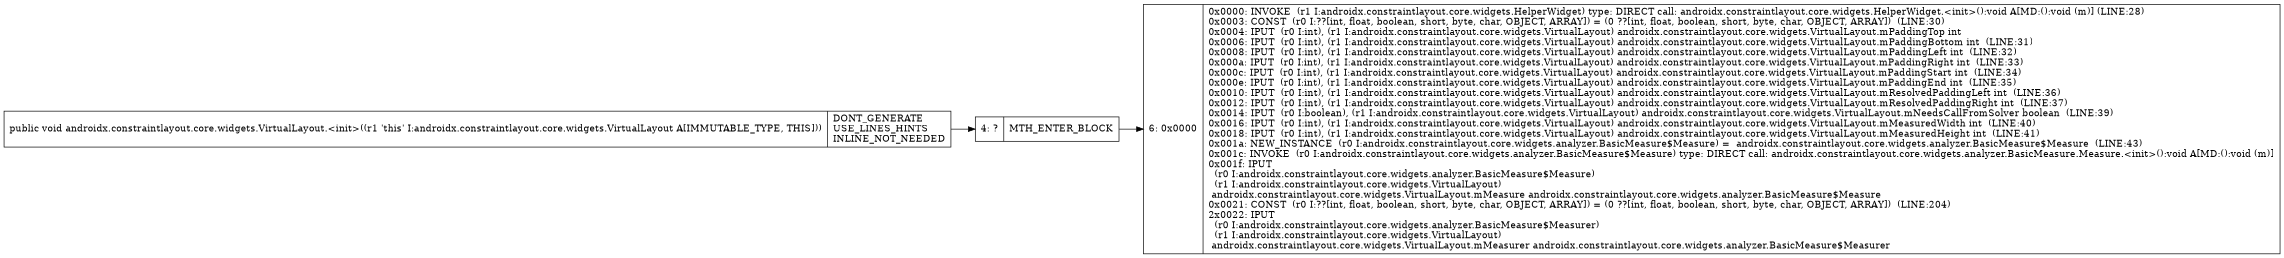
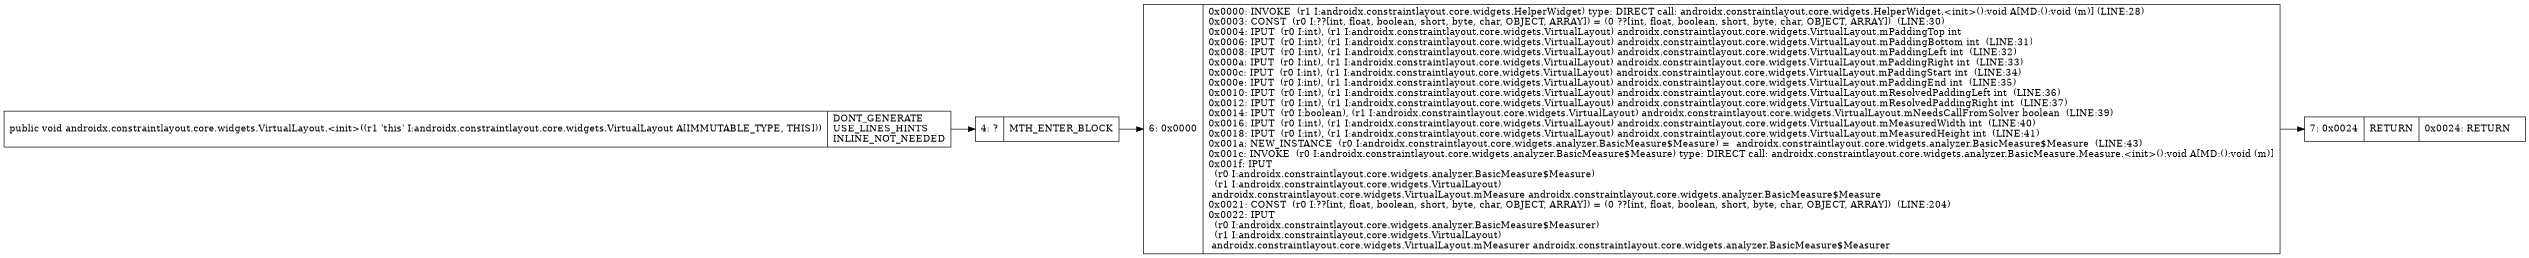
none -> (2415, 129)
(1245, 215) -> (1245, 215)
